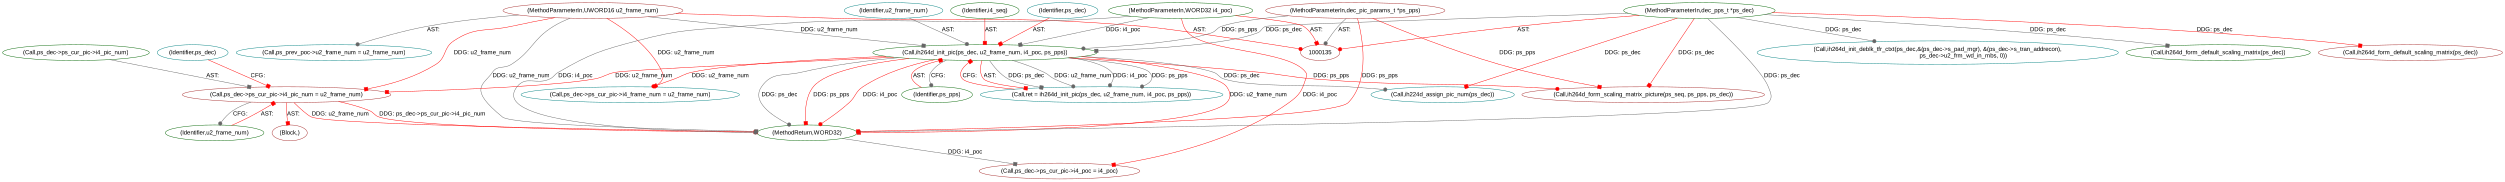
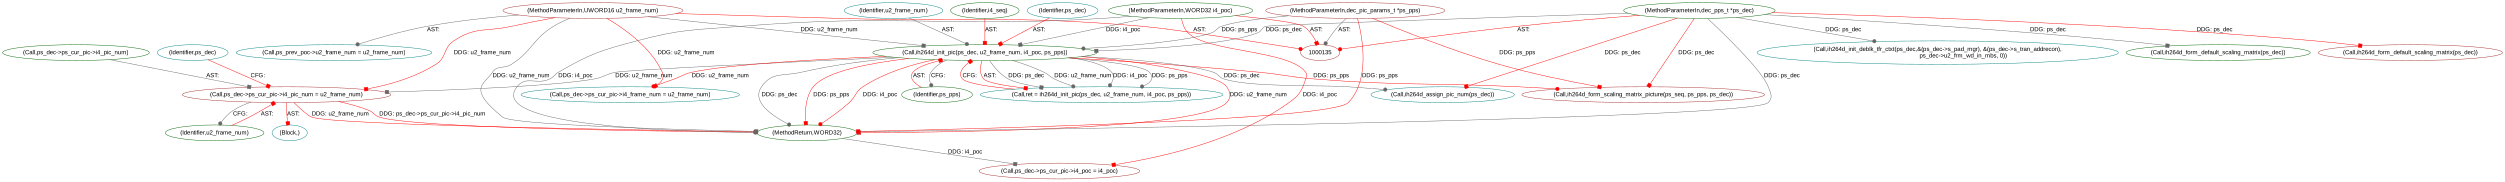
(641, 70) -> (641, 70)
(1443, 95) -> (1443, 95)
(290, 133) -> (290, 133)
